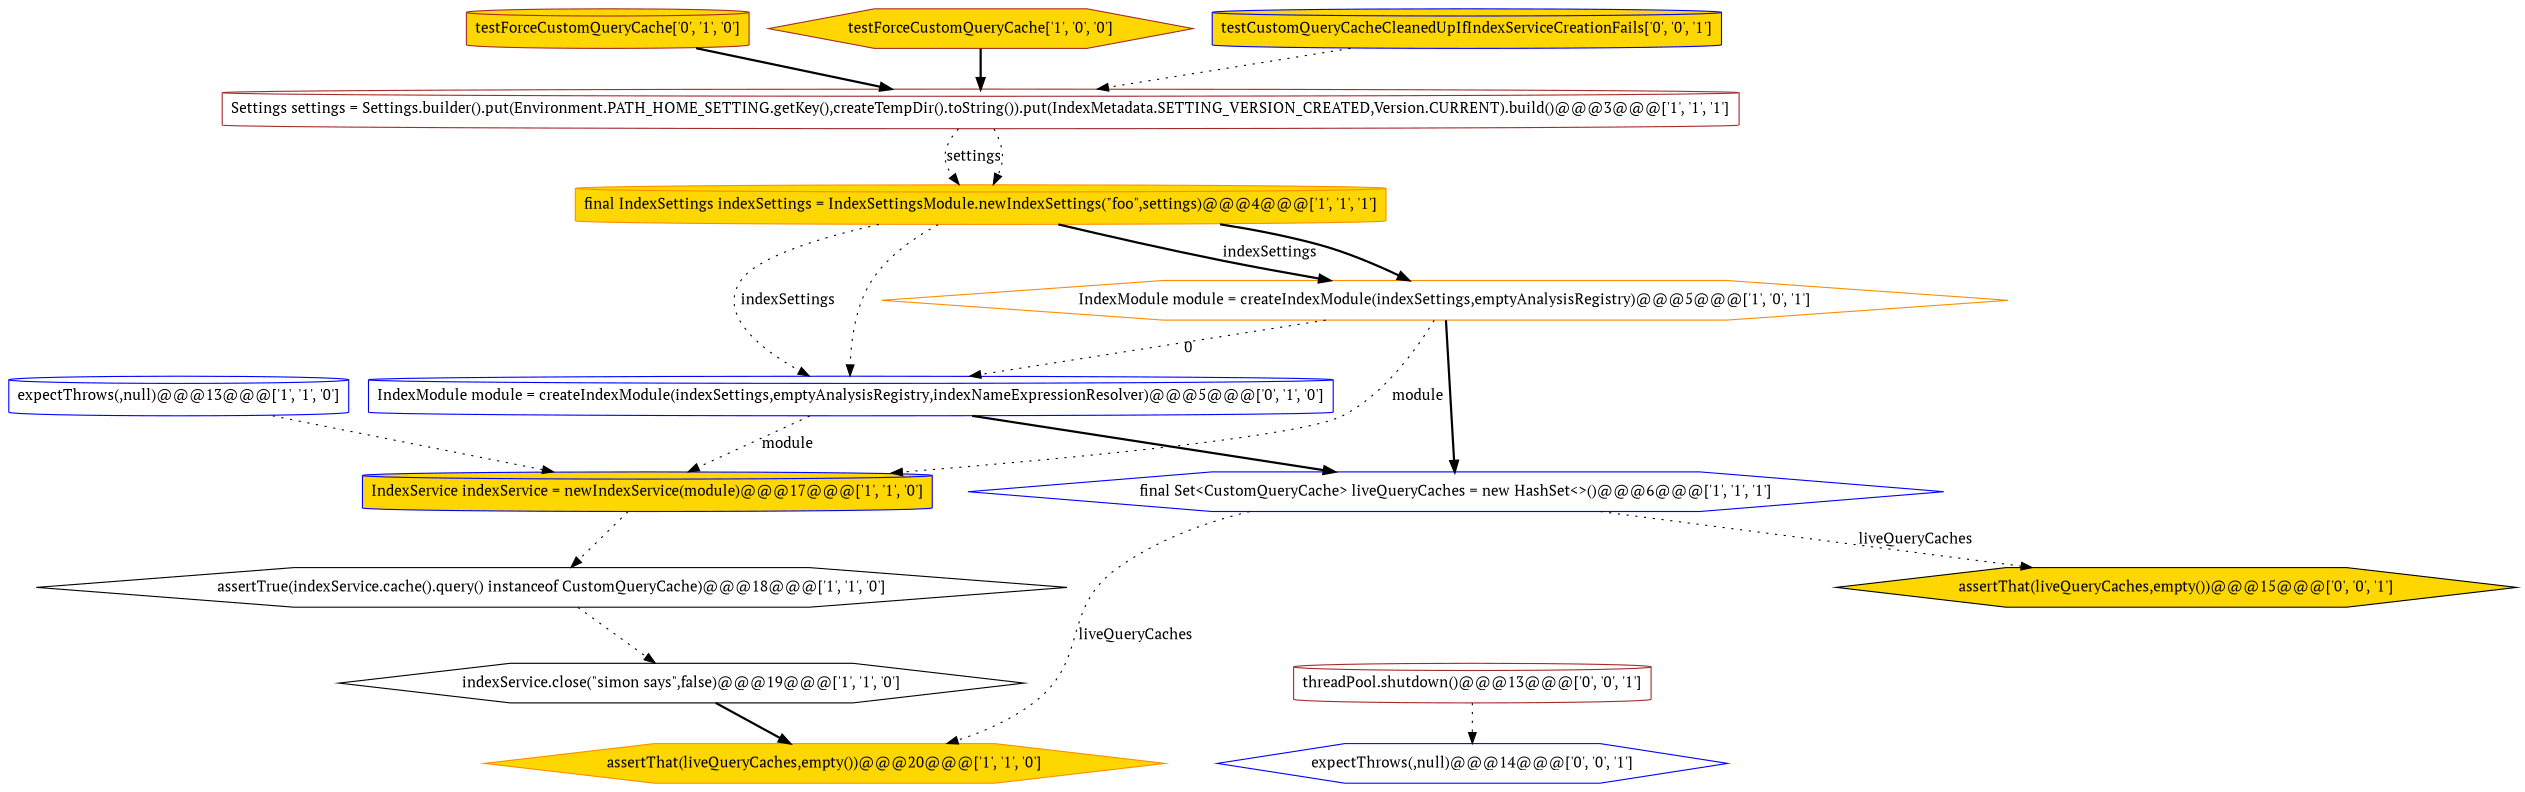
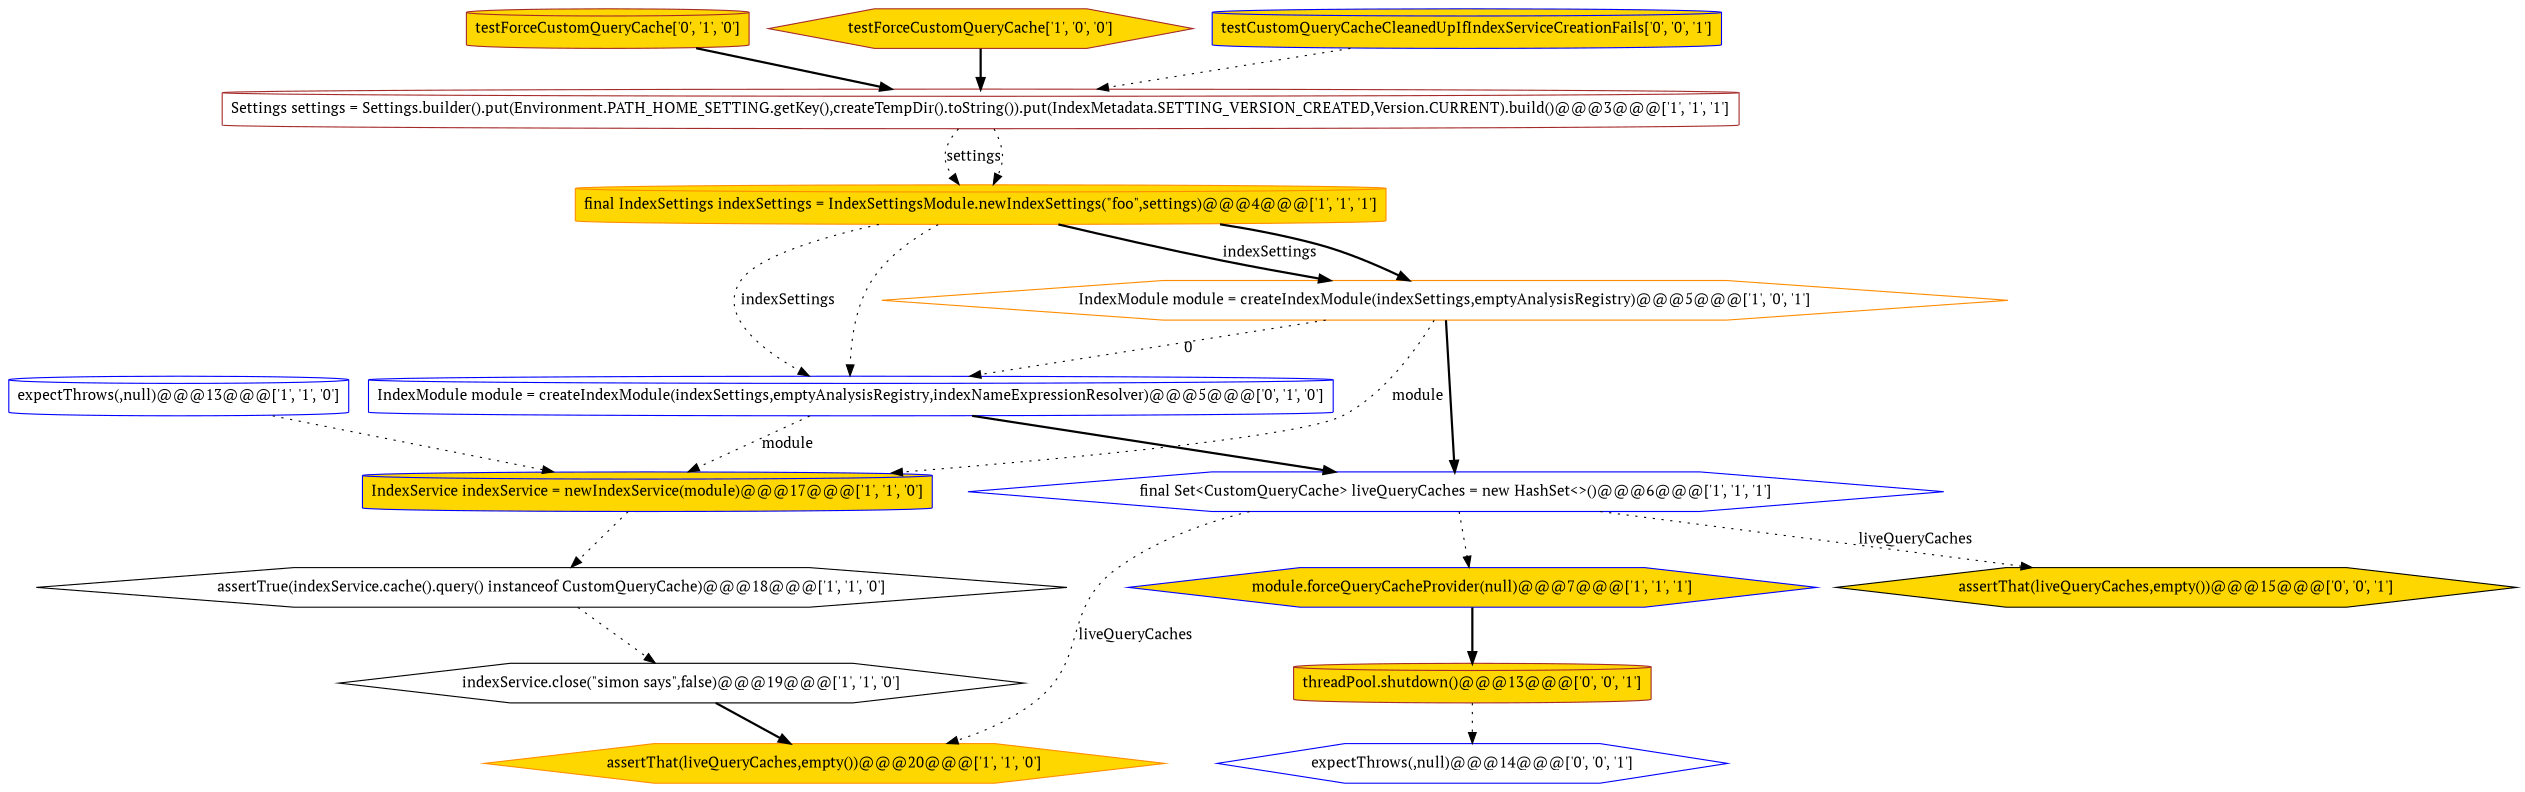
none -> (1472, 587)
(1472, 683) -> (1472, 683)
